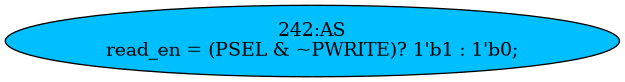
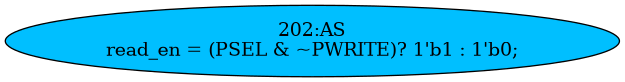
(312, 41) -> (312, 41)
